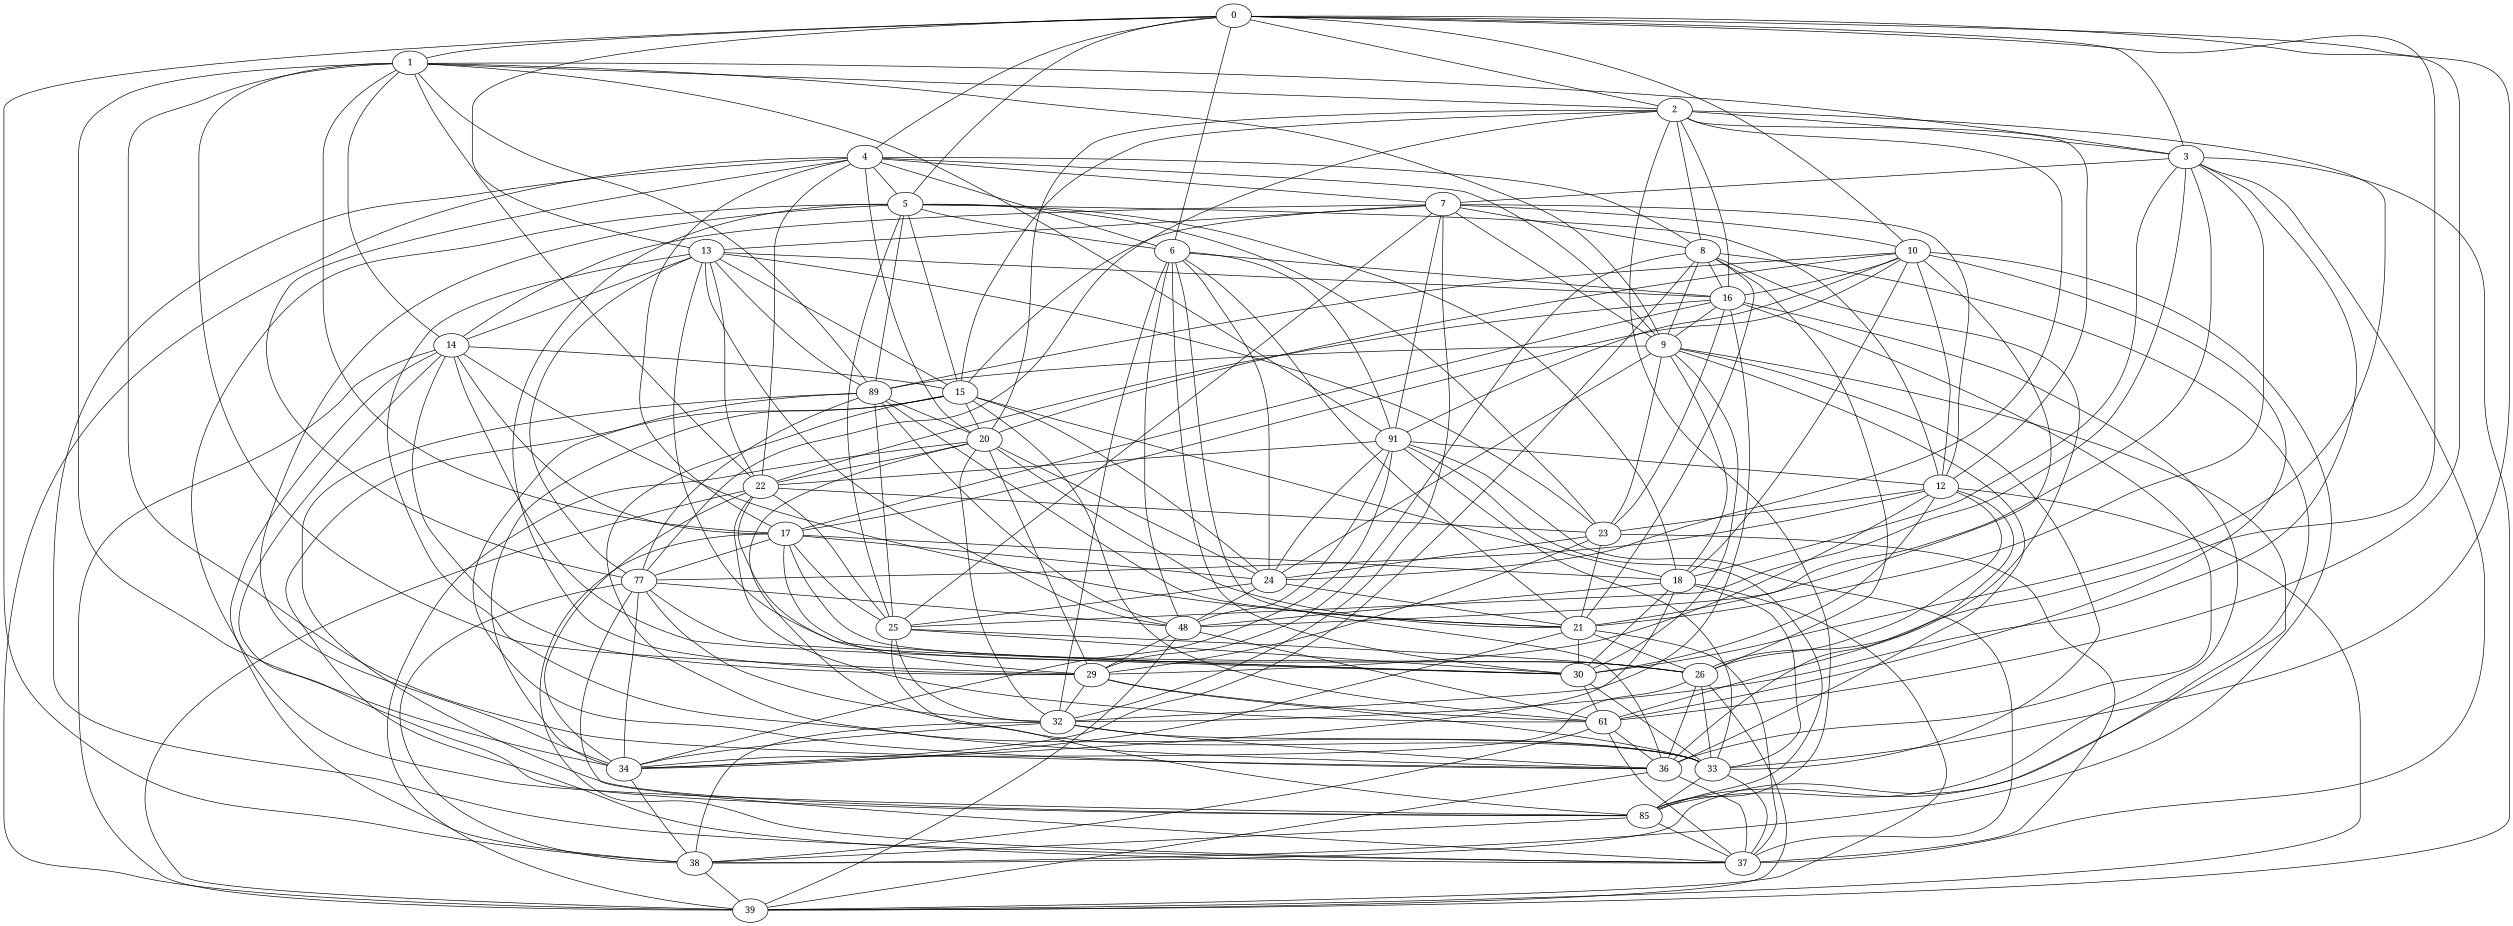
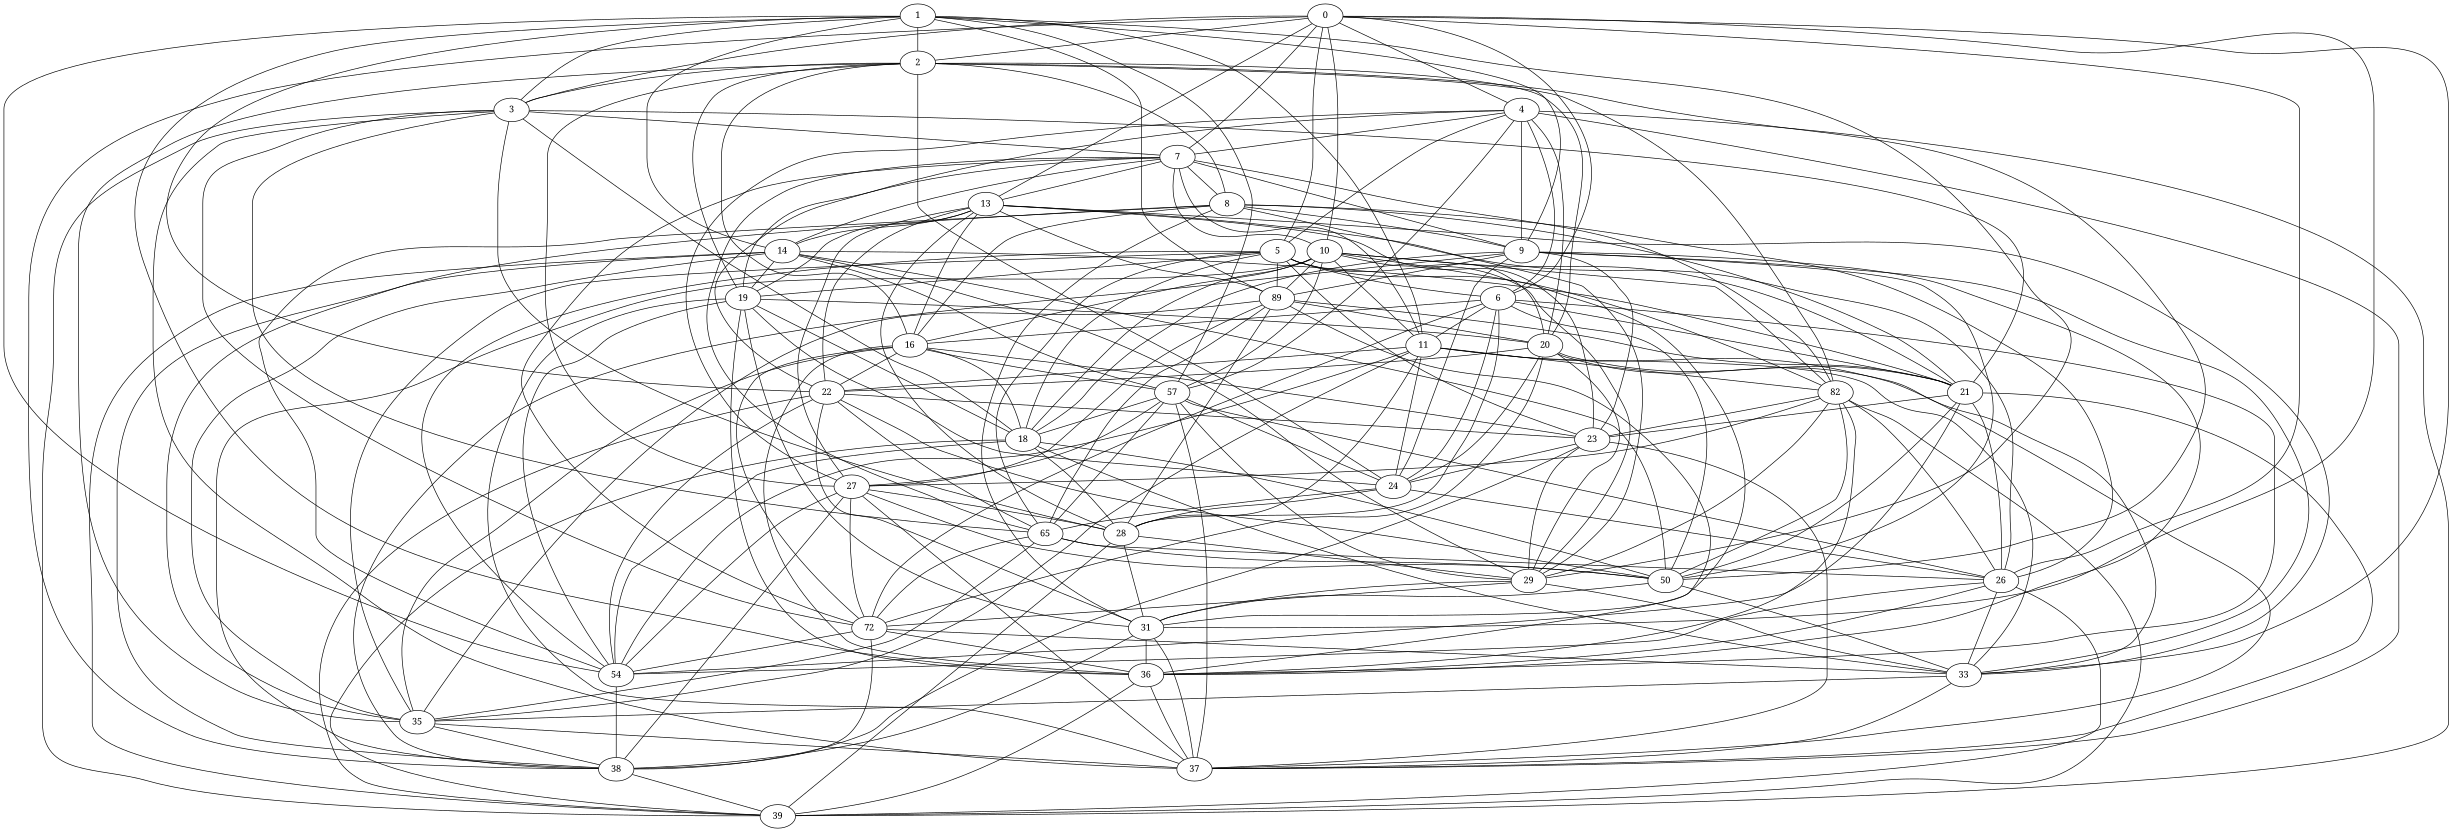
(821, 29) -> (1256, 90)
(1293, 165) -> none
(1704, 316) -> (987, 373)
(960, 392) -> (743, 298)
(1393, 440) -> (1423, 345)
(1941, 487) -> (1836, 392)
(786, 534) -> (1172, 392)
(639, 581) -> (852, 487)
(441, 598) -> none
(1403, 601) -> (1697, 534)
none -> (1105, 616)
(894, 628) -> (1045, 534)
(1183, 628) -> (1121, 534)
(1579, 675) -> (1666, 581)
(1058, 722) -> (869, 628)
(1603, 722) -> (1146, 628)
(624, 769) -> (616, 675)
(1645, 816) -> (417, 722)
